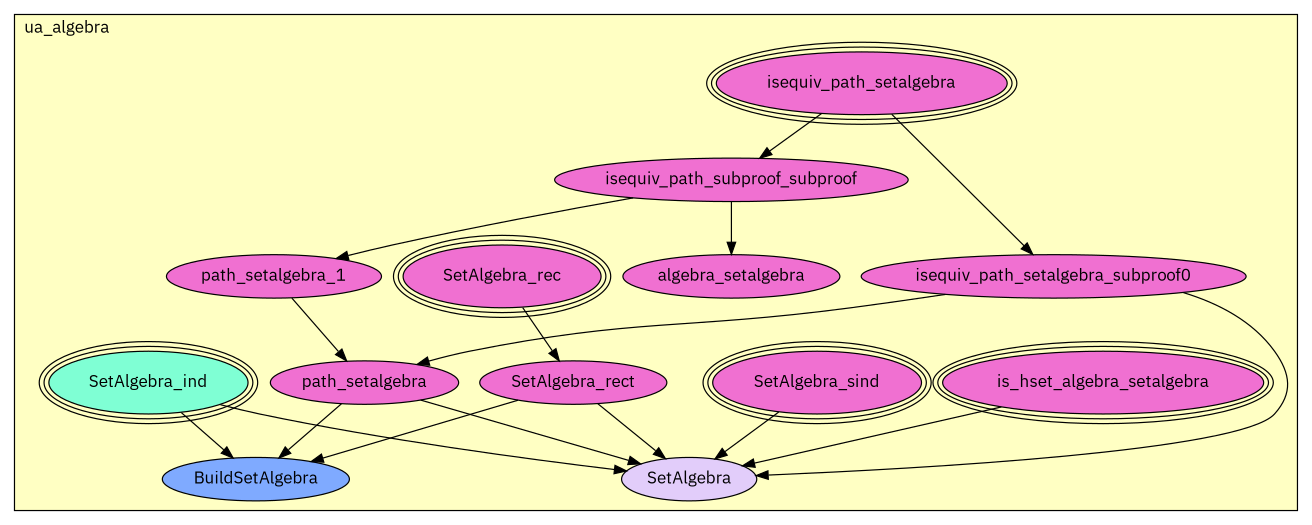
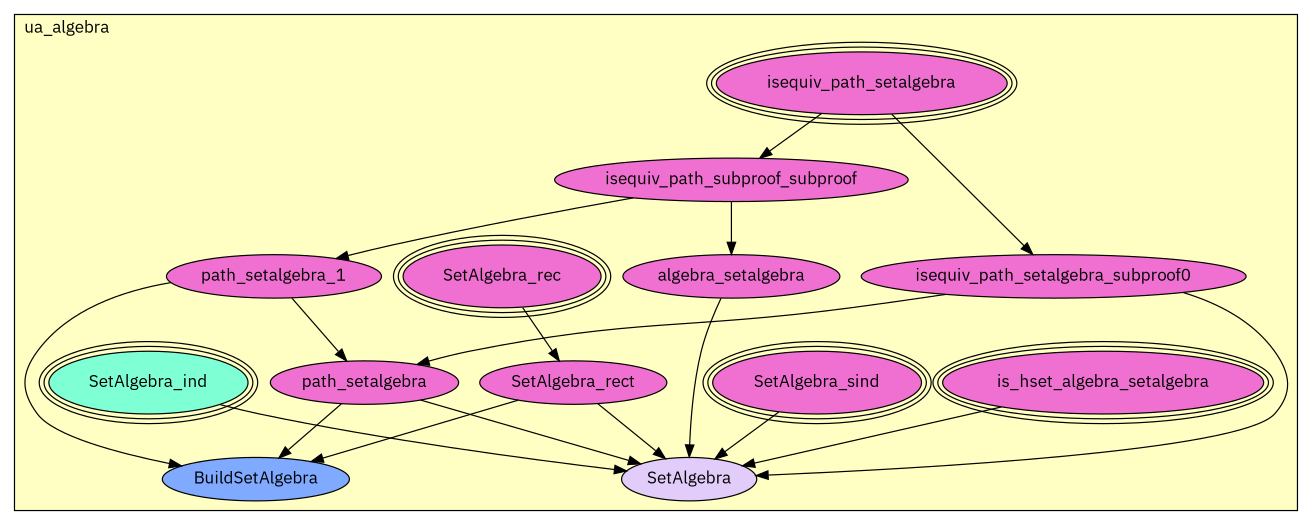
none -> (697, 370)
(203, 431) -> (26, 377)
